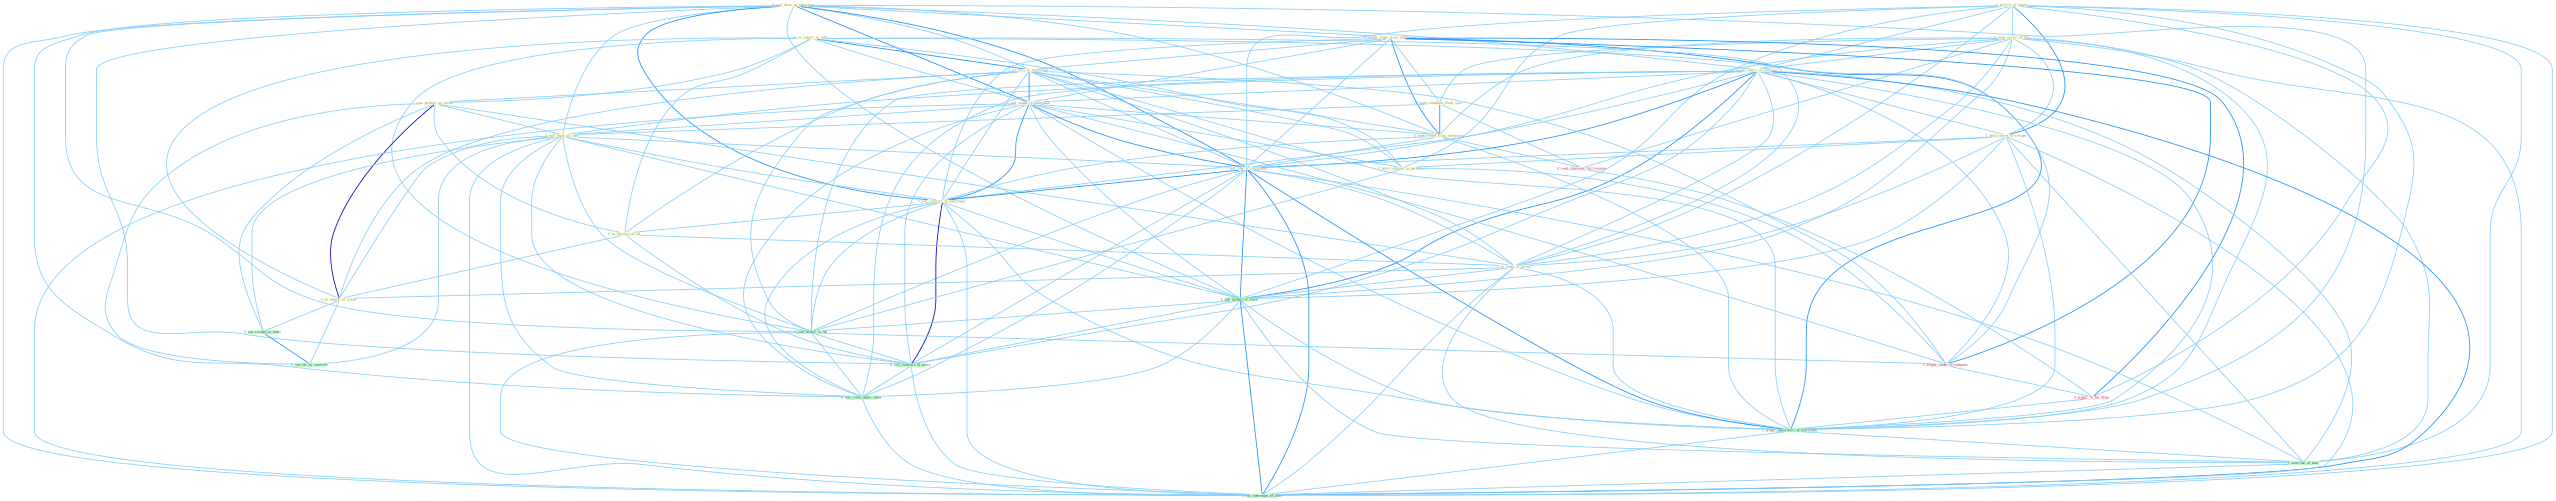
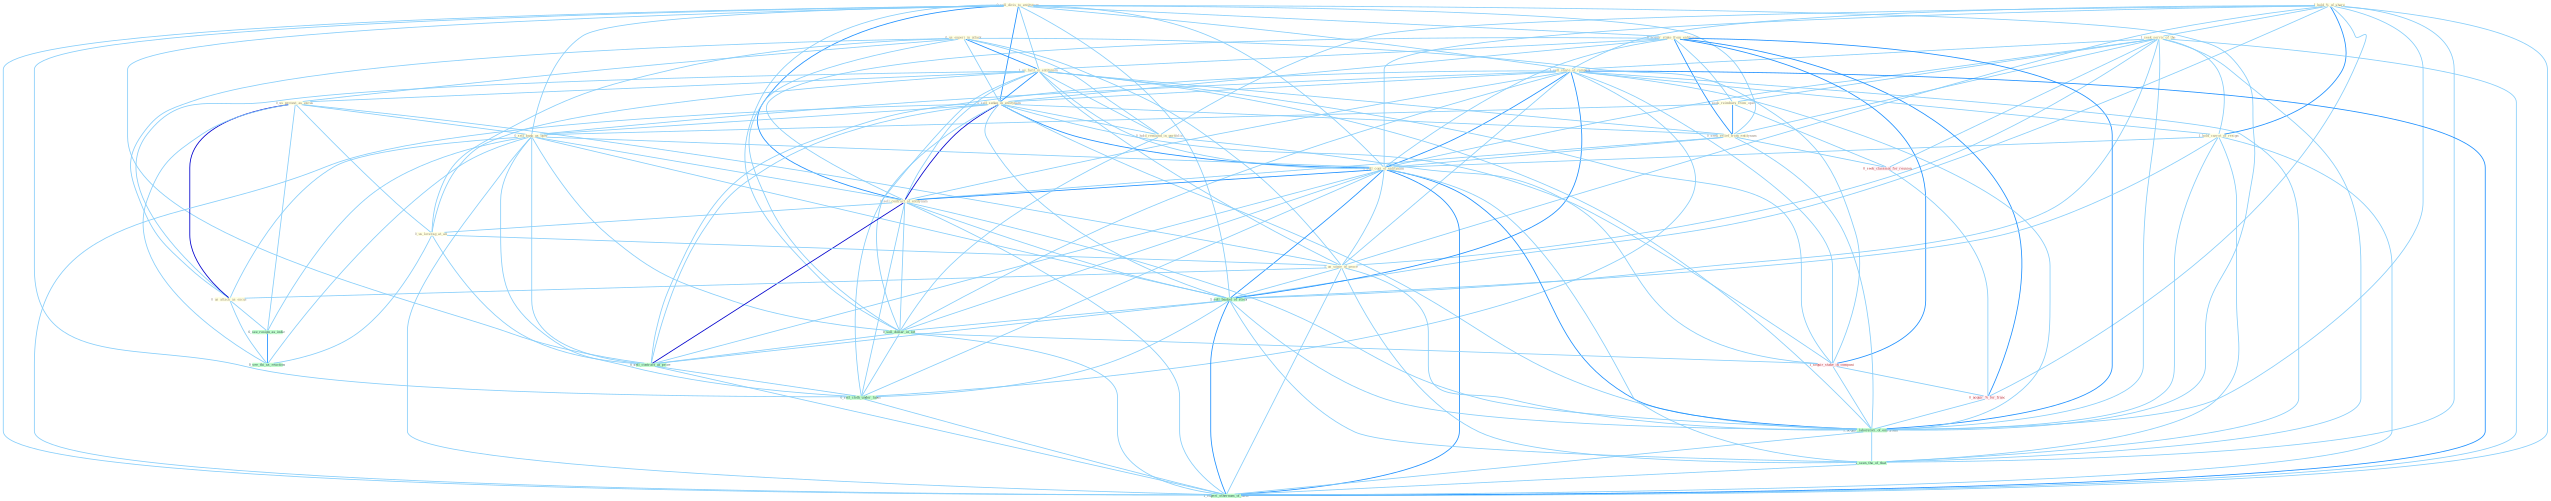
(812, 38) -> (964, 38)
(1022, 55) -> (1236, 49)
(1704, 152) -> none
(1009, 170) -> (945, 145)
(1738, 240) -> none
(482, 267) -> (370, 322)
none -> (1852, 398)
(1262, 496) -> (1226, 496)
